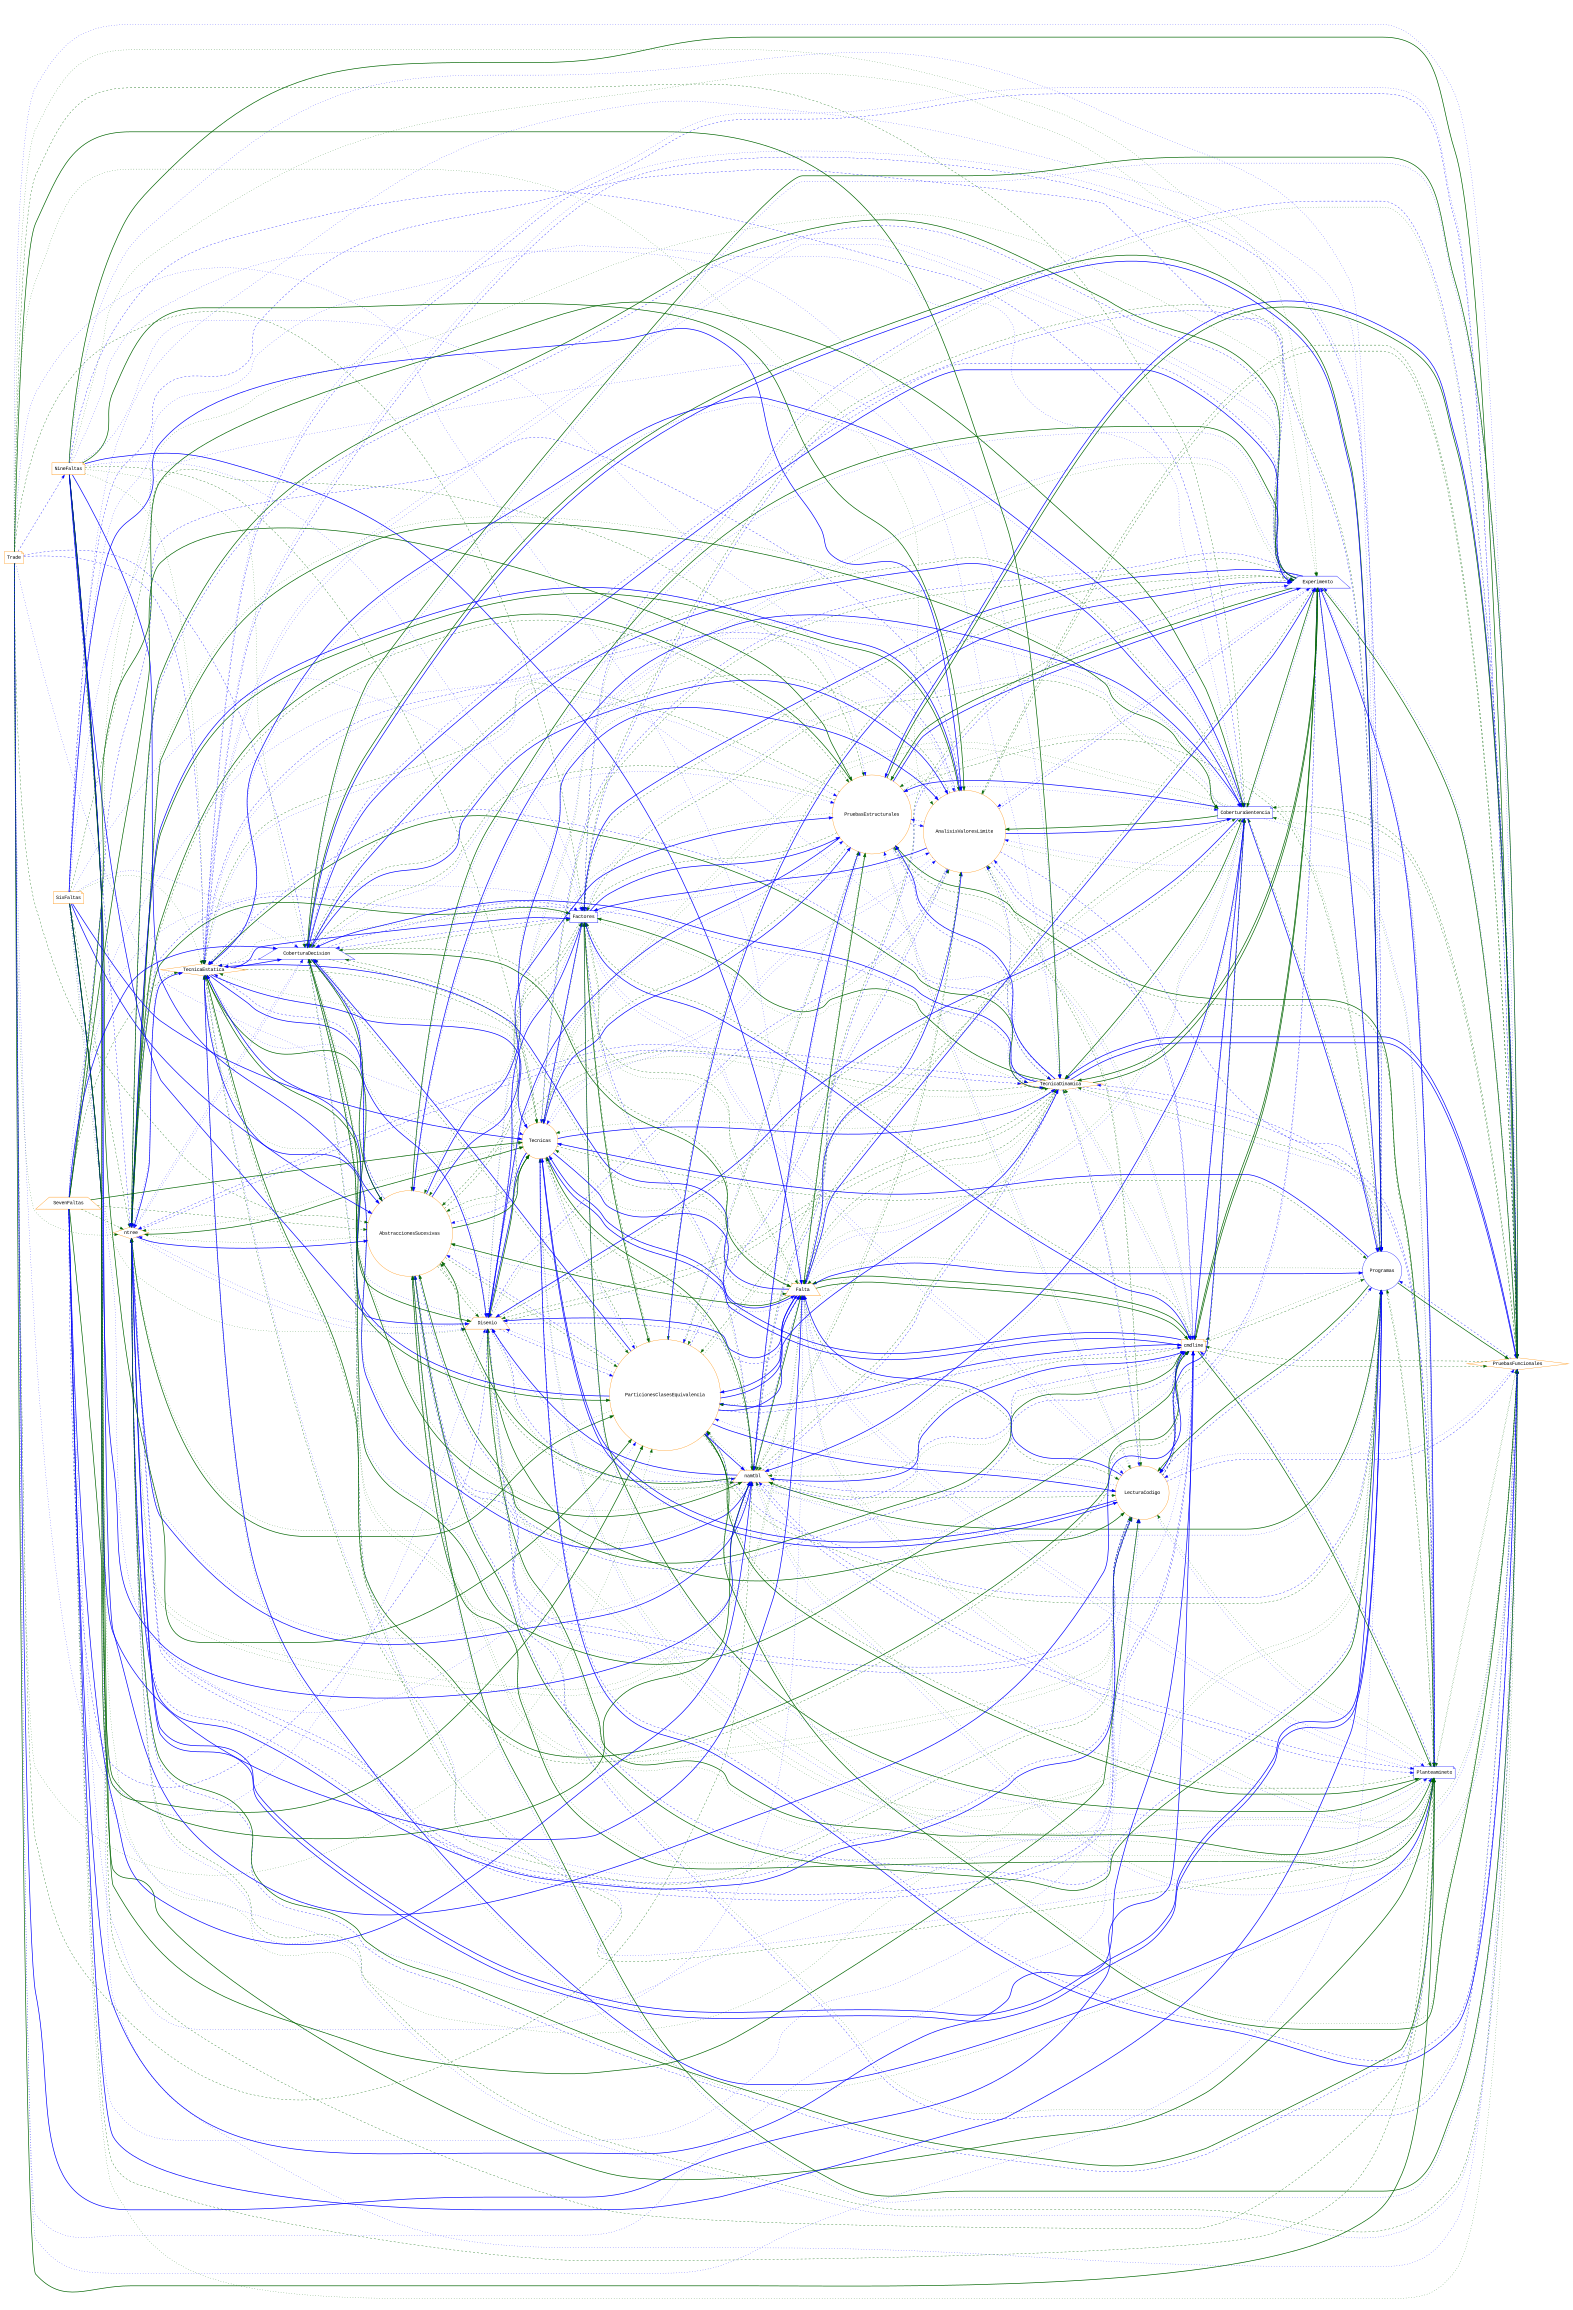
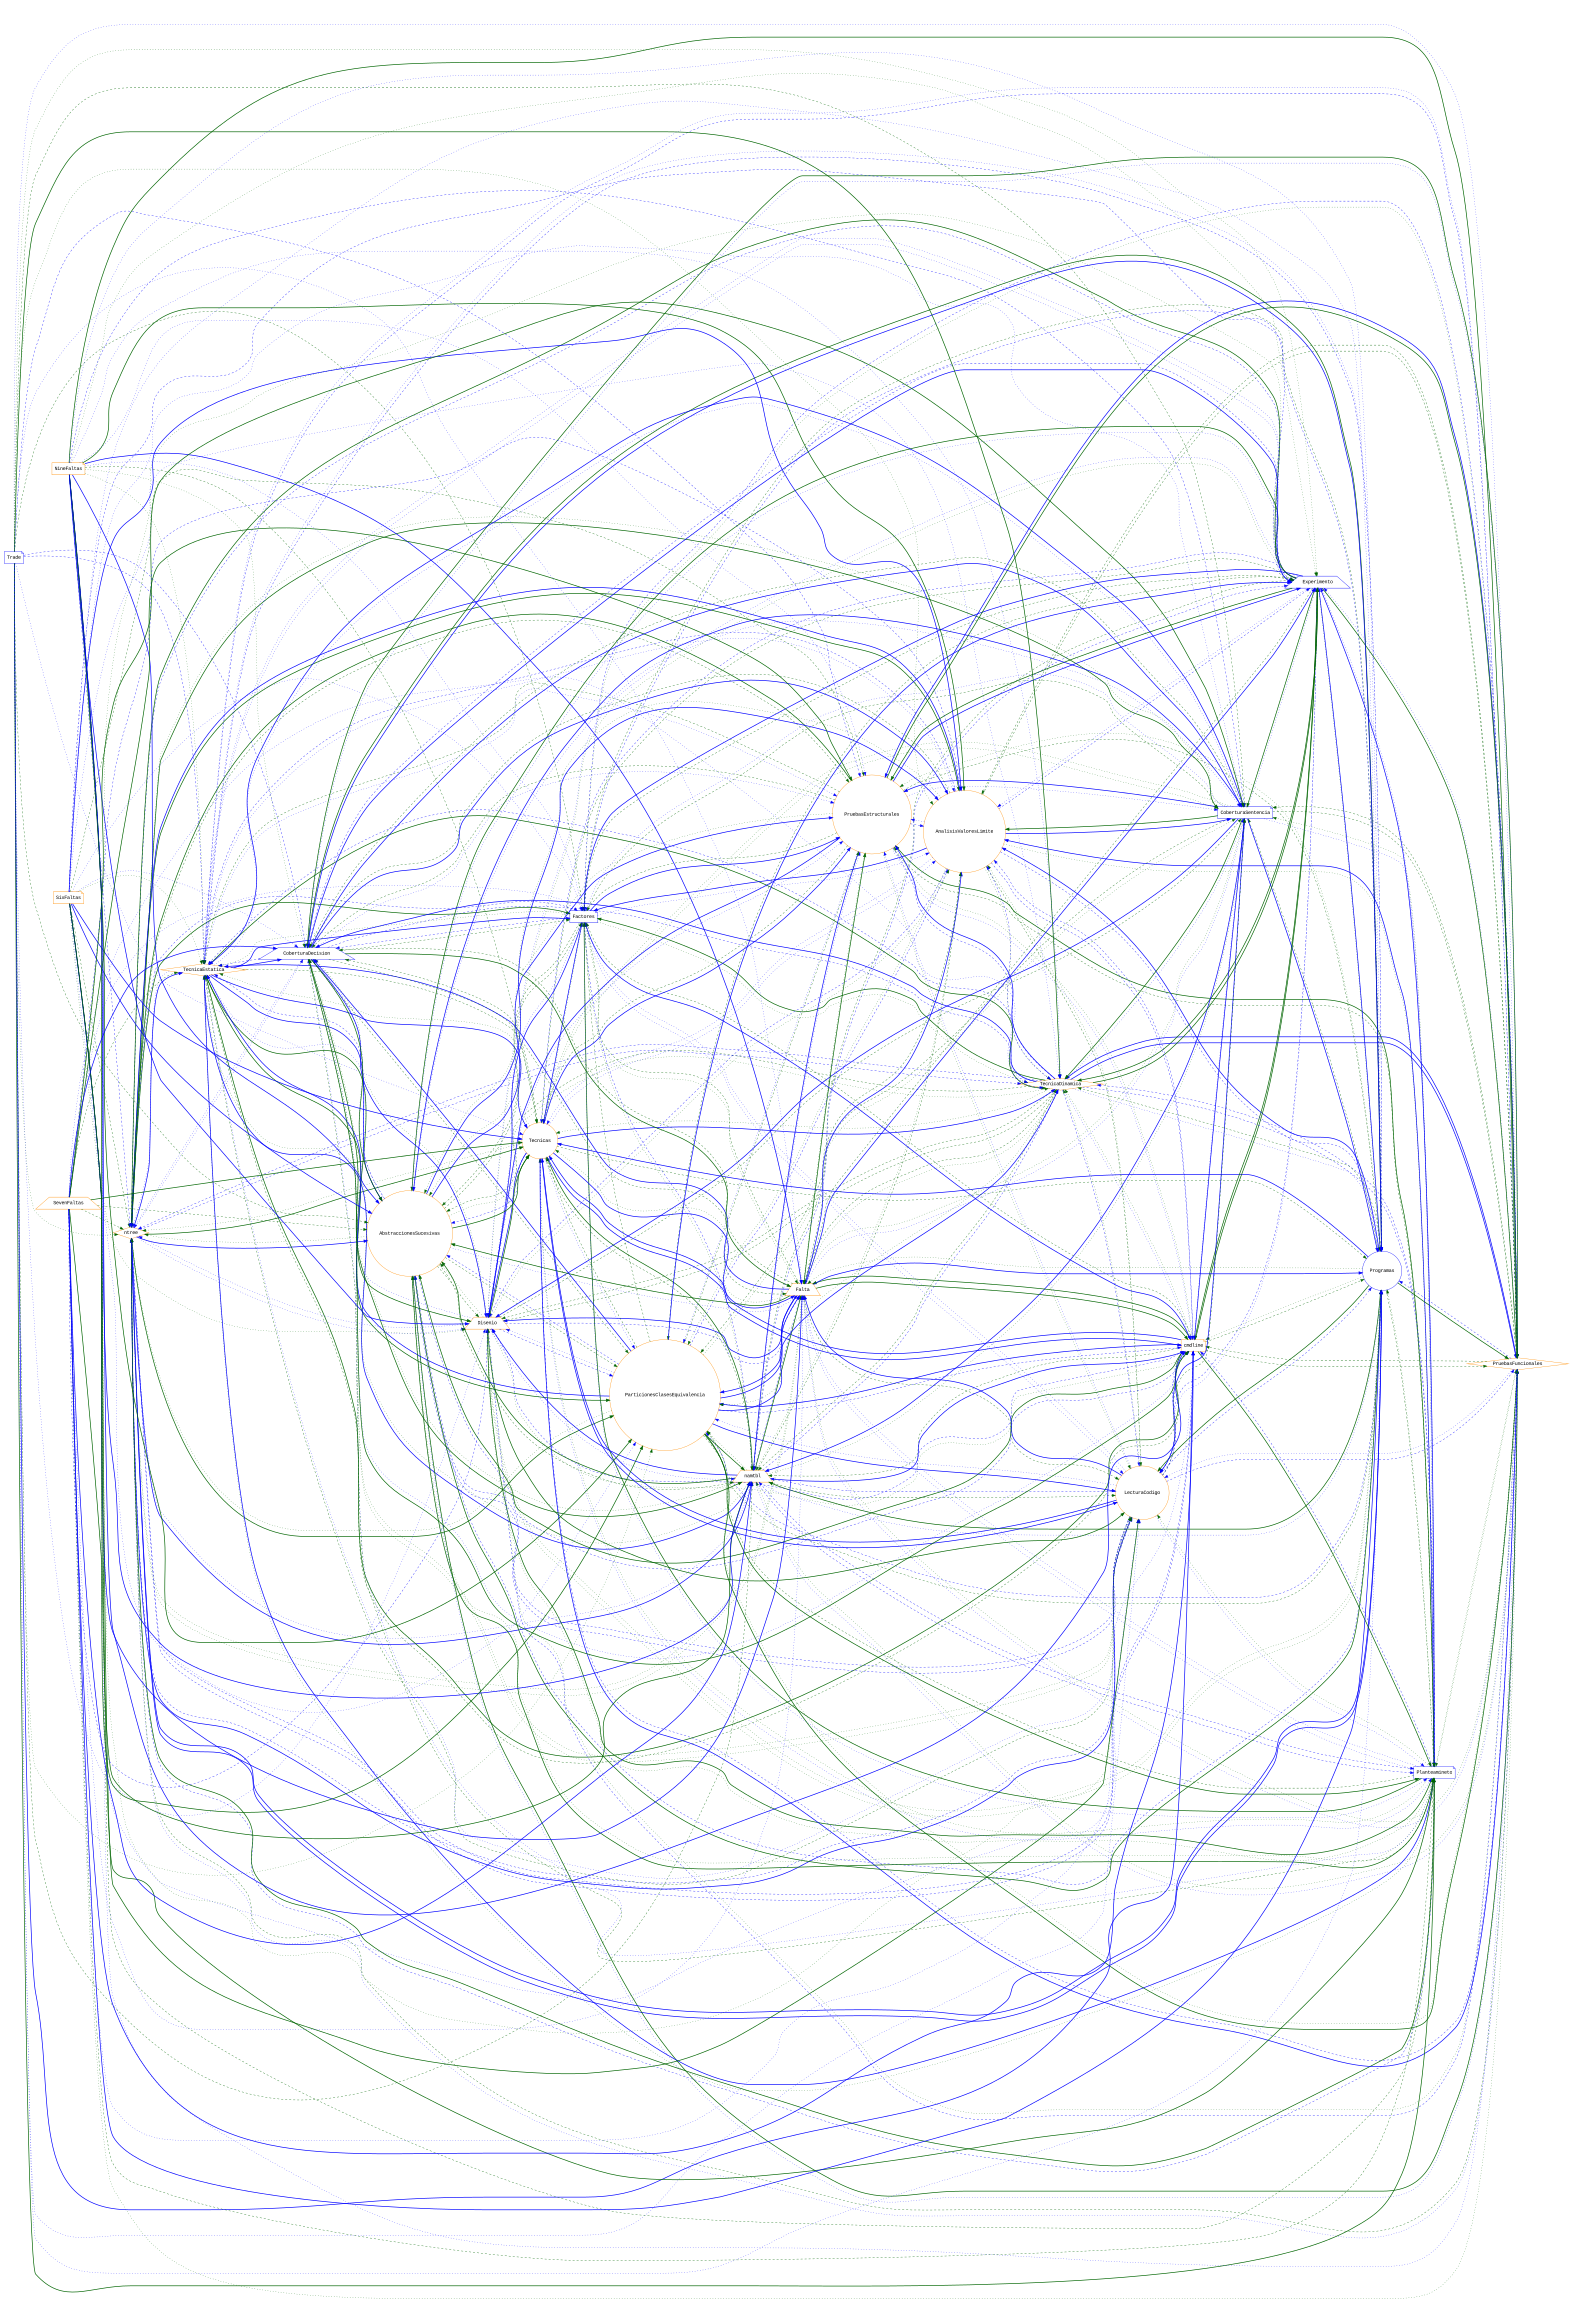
(40, 515) -> (420, 288)
(14, 557) -> (14, 557)
(1320, 866) -> (1320, 866)
none -> (1205, 1051)
(604, 1133) -> none
(723, 1451) -> (723, 1451)
